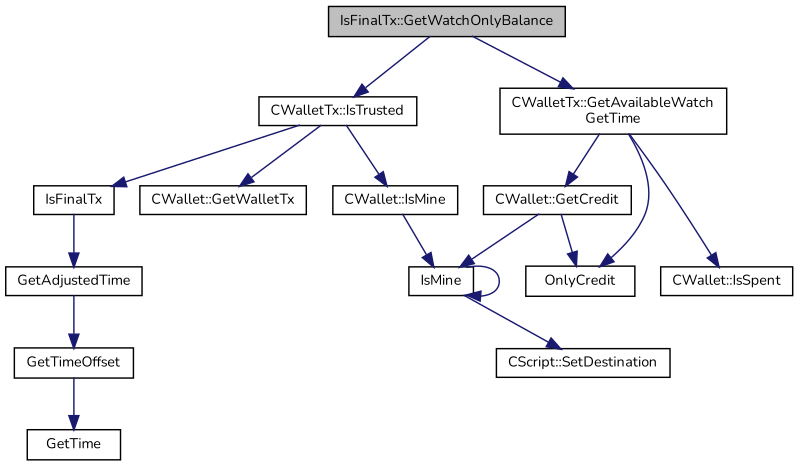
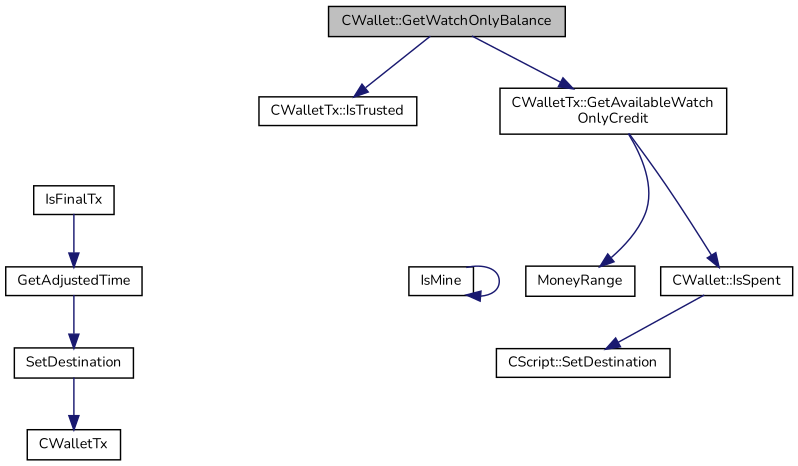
(447, 22) -> (447, 22)
(613, 111) -> (613, 111)
(213, 153) -> none
(223, 200) -> none
(395, 200) -> none
(557, 200) -> none
(580, 281) -> (580, 281)
(506, 319) -> (661, 319)
(74, 363) -> (74, 363)
(74, 445) -> (74, 445)
